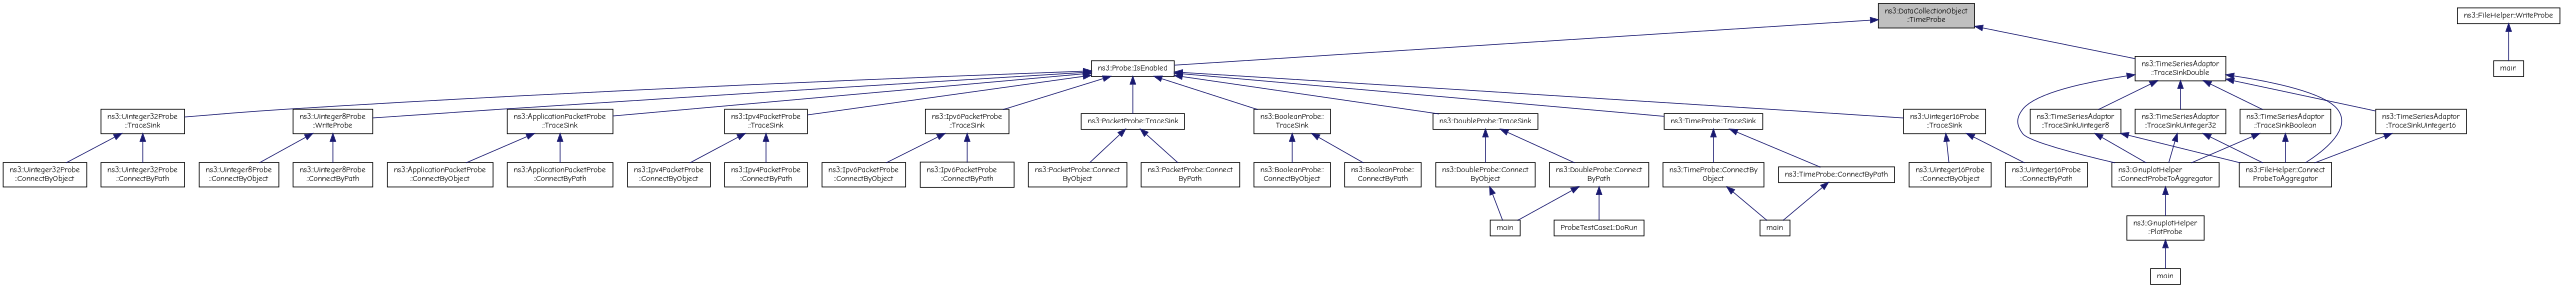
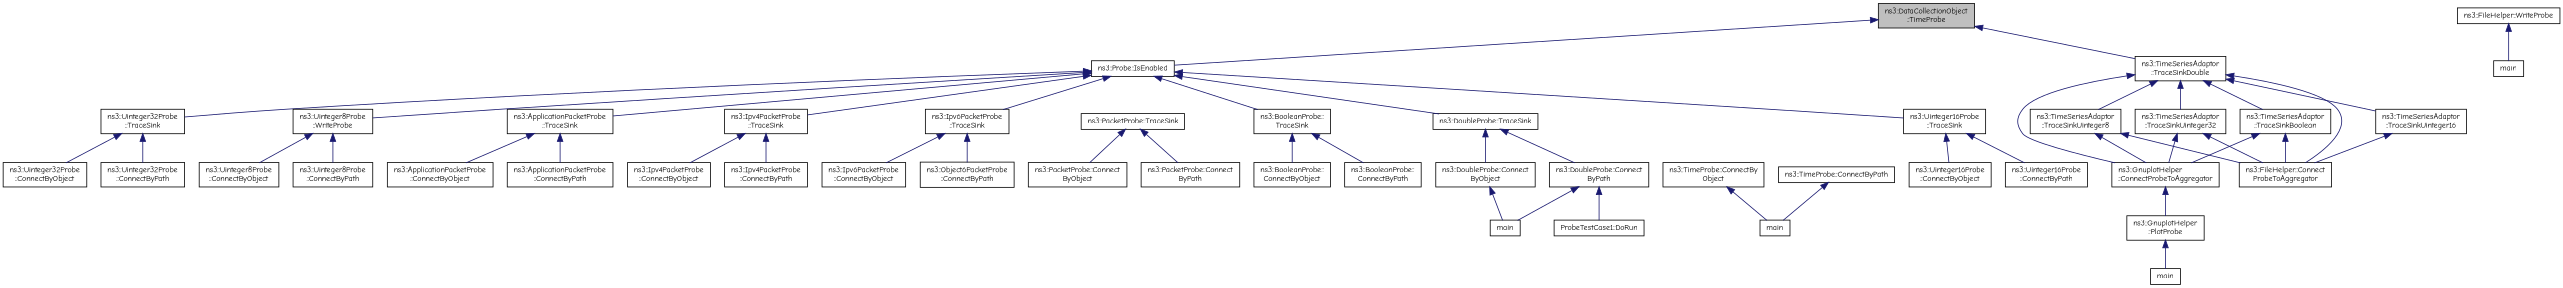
(1133, 99) -> none
(1713, 121) -> none
(967, 175) -> (967, 175)
